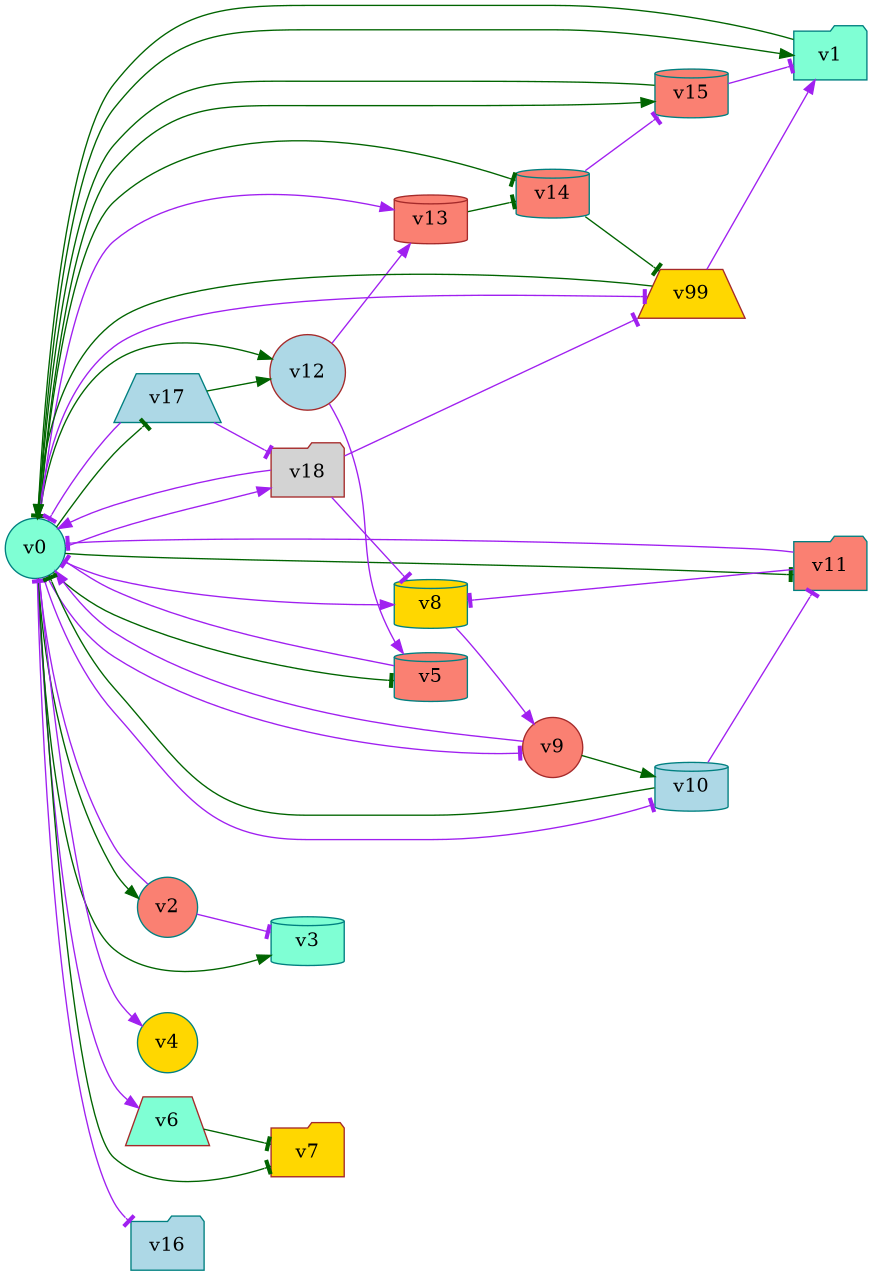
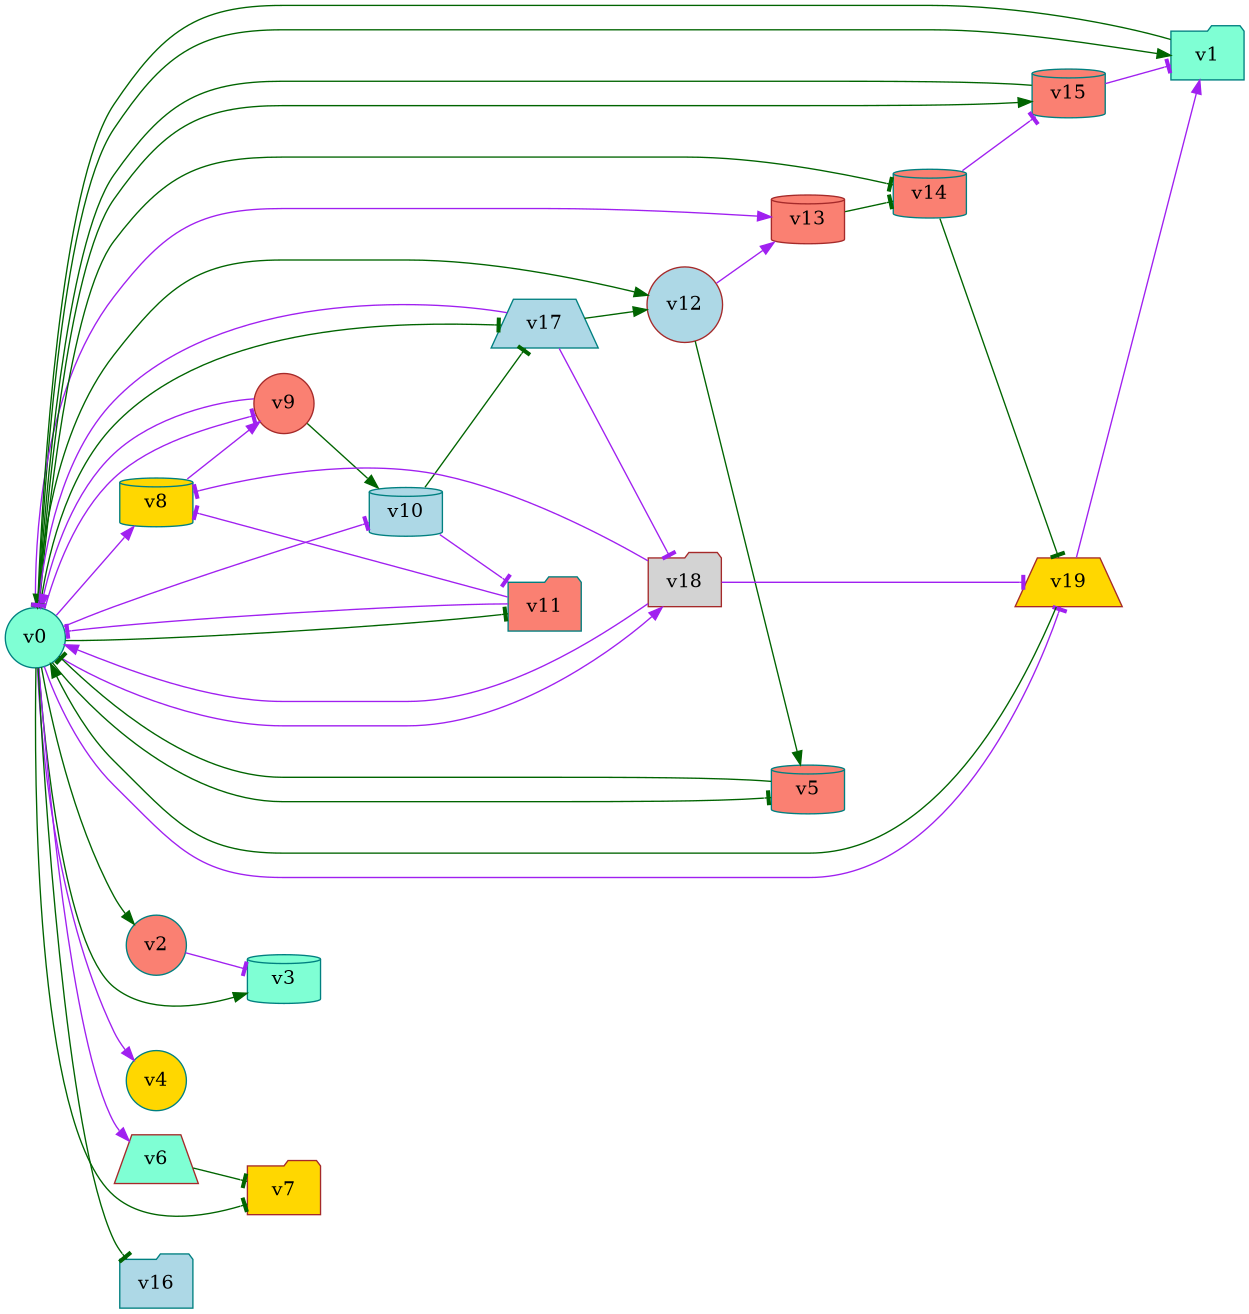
(692, 294) -> (1069, 582)
(364, 516) -> (746, 546)
(227, 629) -> (400, 777)
(87, 790) -> none
(299, 815) -> (473, 421)
(76, 1065) -> (61, 965)
